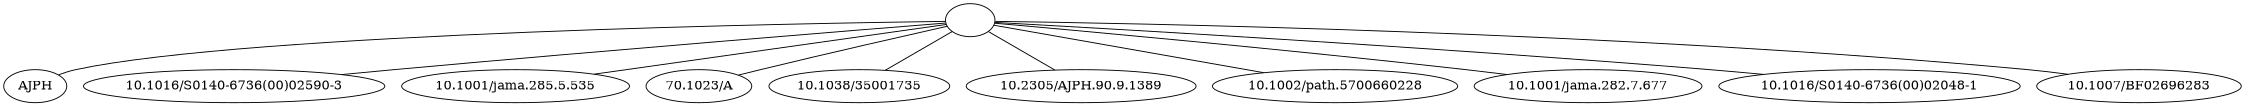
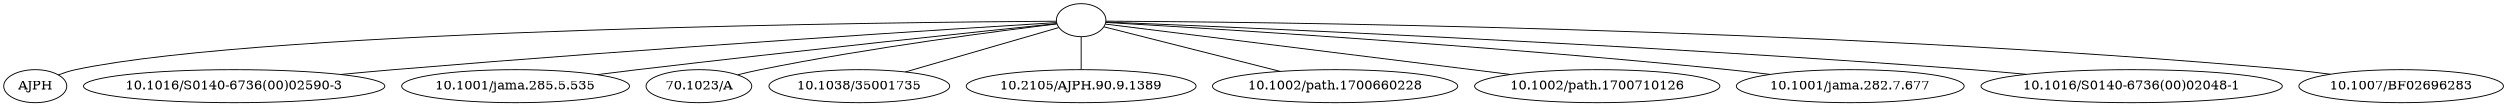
(1081, 86) -> (1081, 86)
(1335, 86) -> (1335, 86)
none -> (1597, 86)
